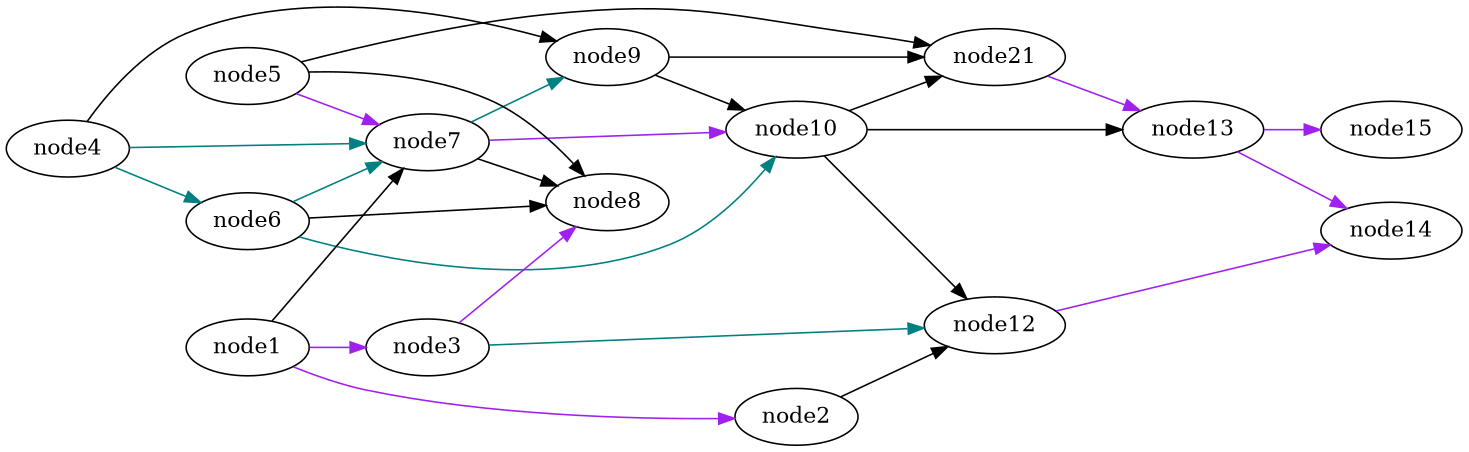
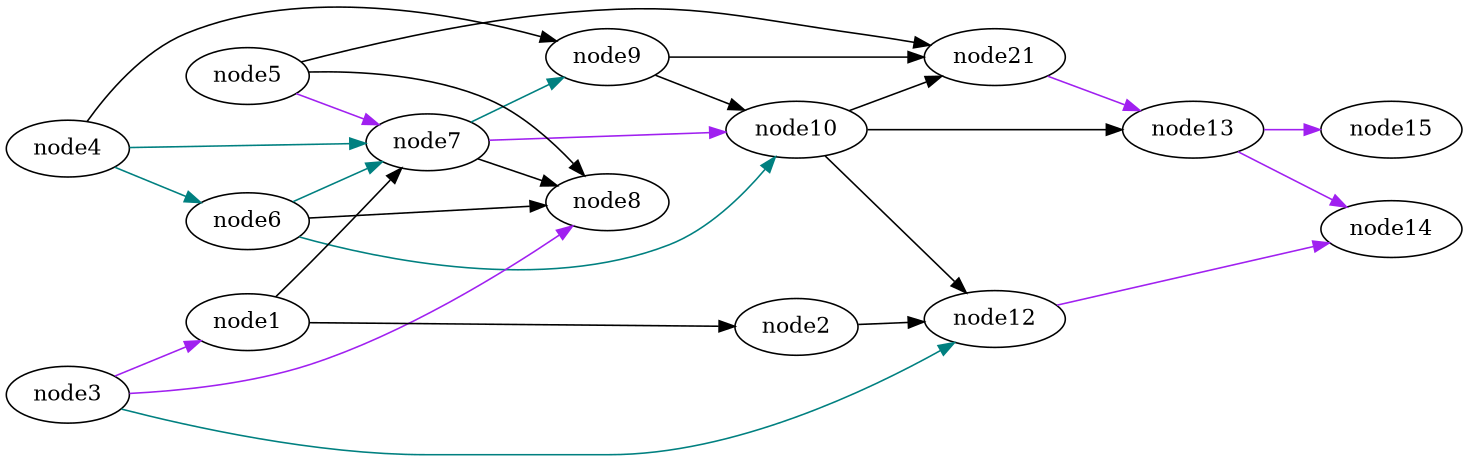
(330, 347) -> (150, 361)
(503, 410) -> (514, 324)
